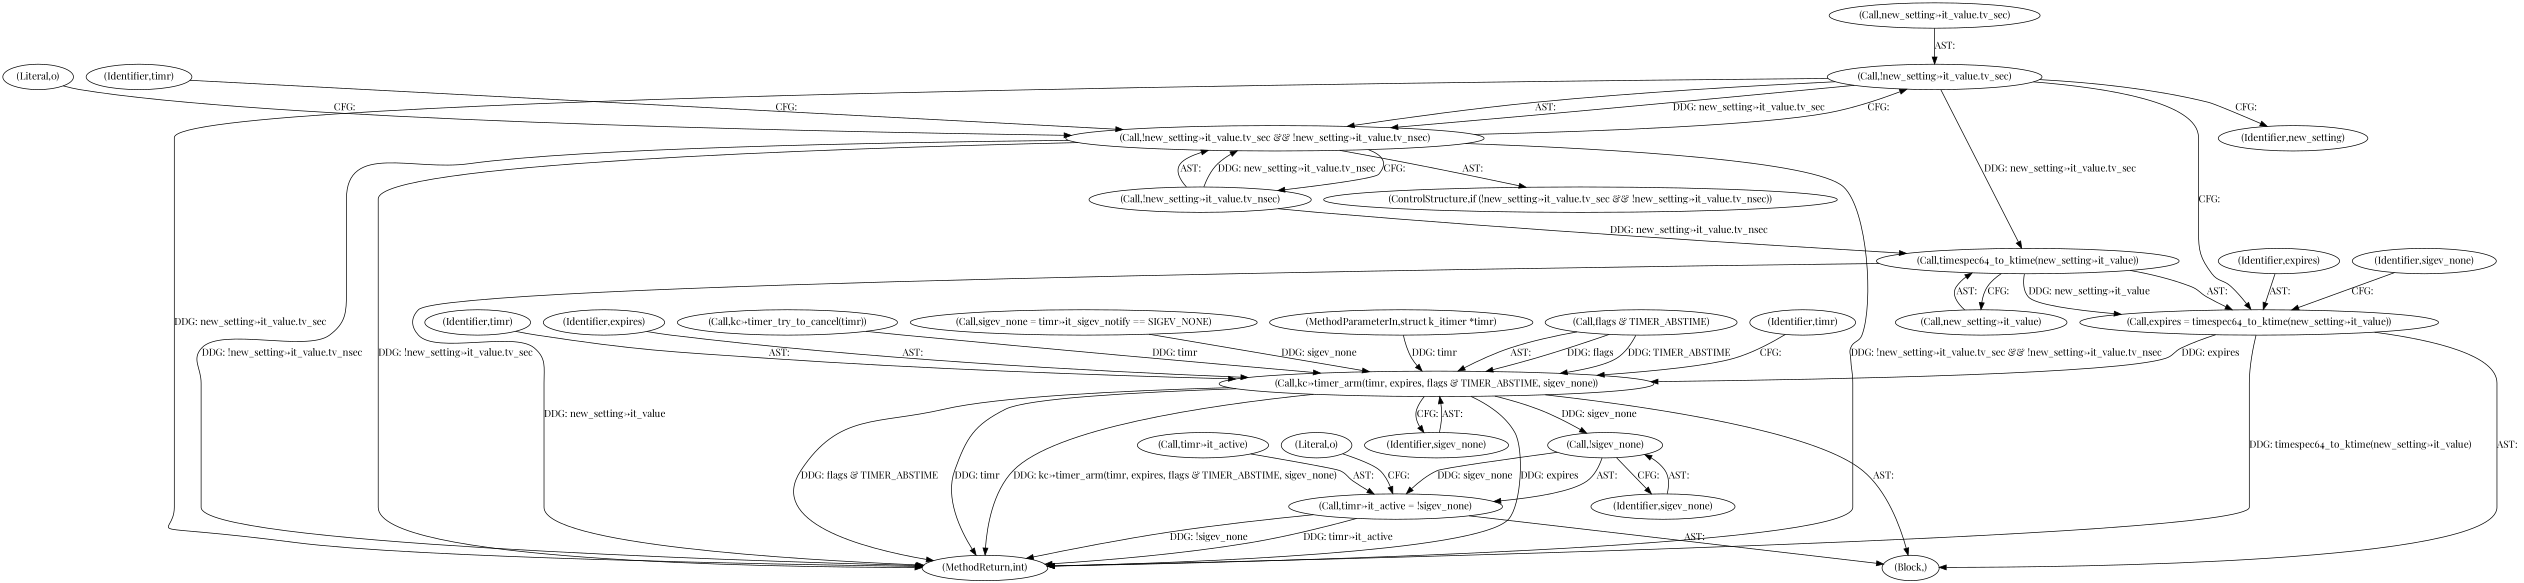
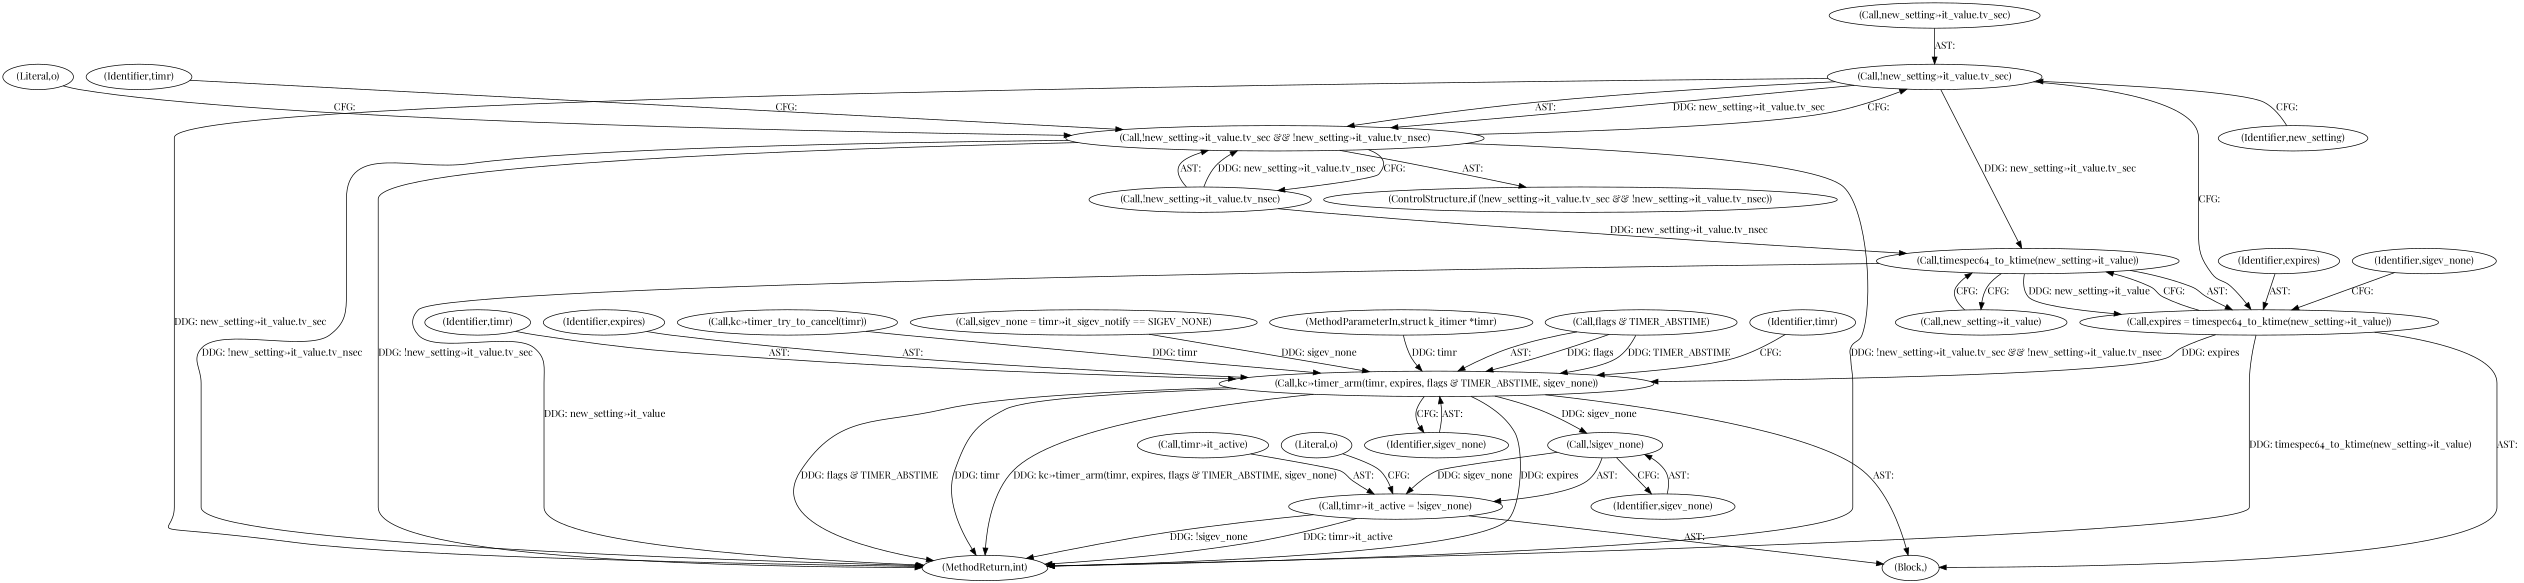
(2152, 91) -> (2170, 89)
(1968, 292) -> (1968, 292)
none -> (2156, 292)
